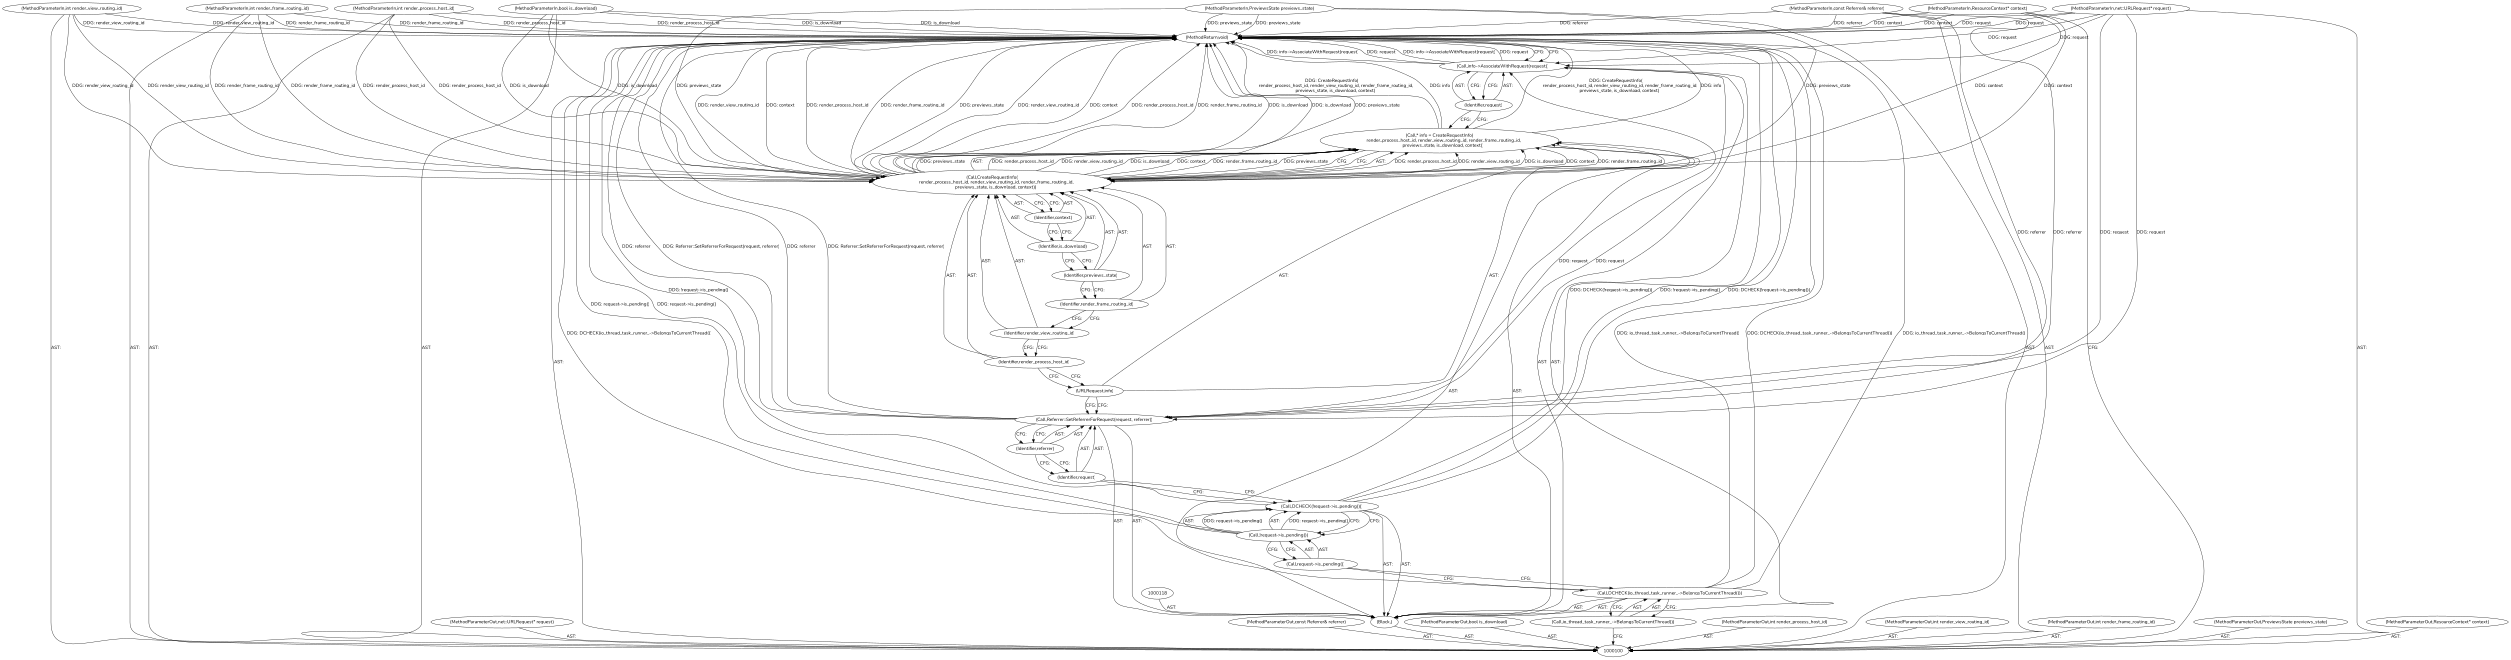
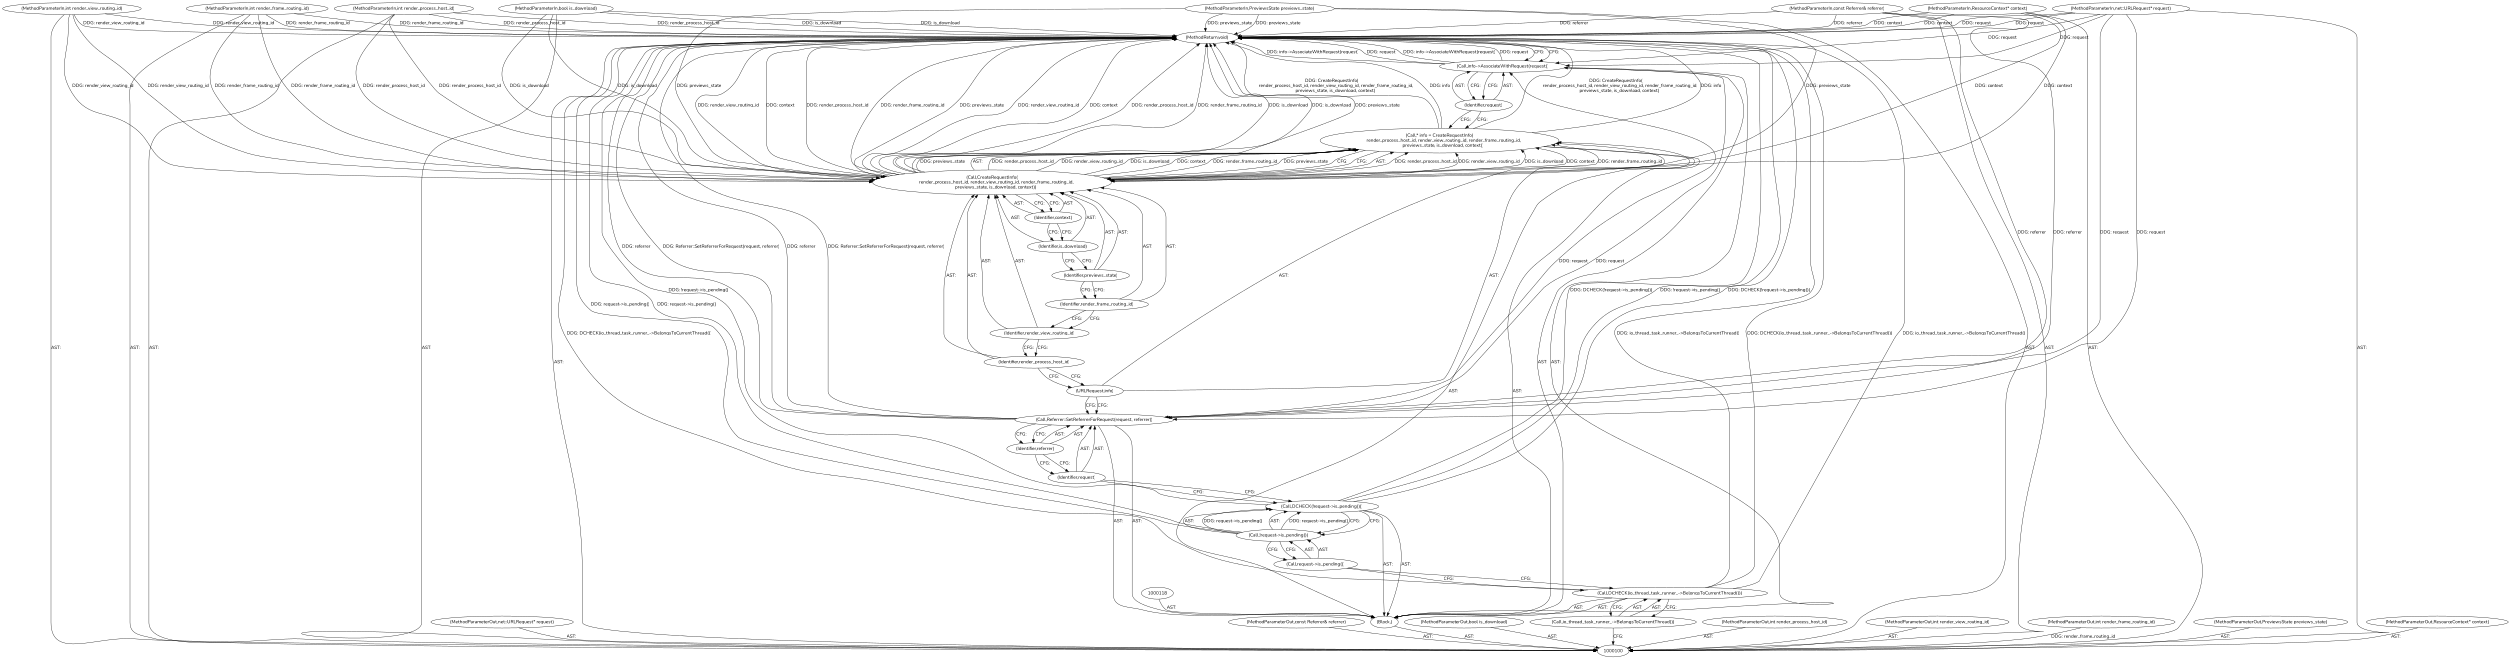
(2094, 348) -> (2094, 348)
(2057, 636) -> (2083, 636)
